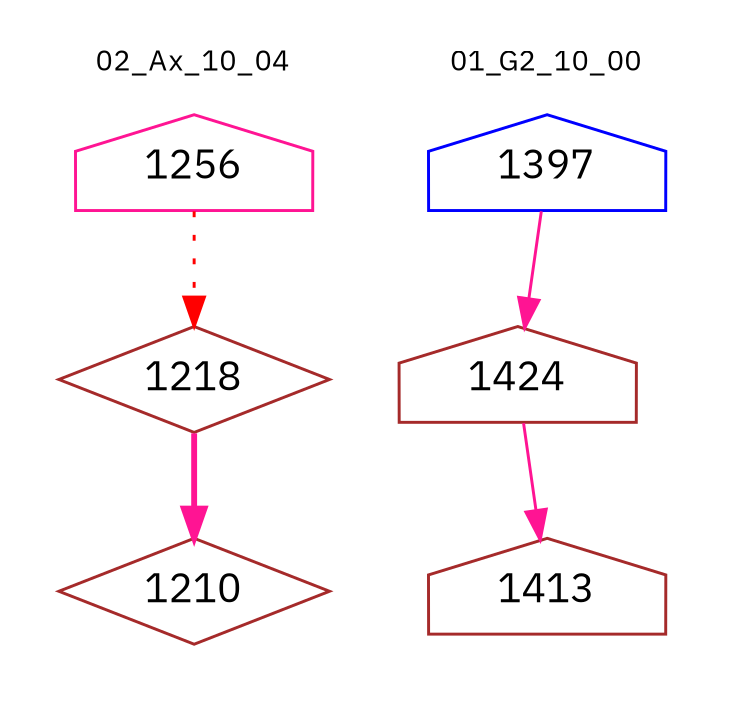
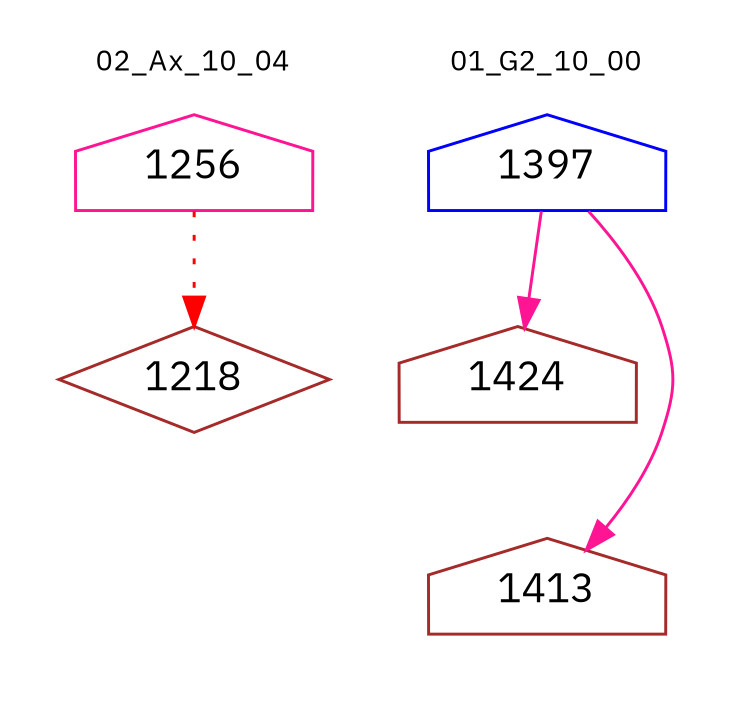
(530, 467) -> (672, 366)
(194, 591) -> none
